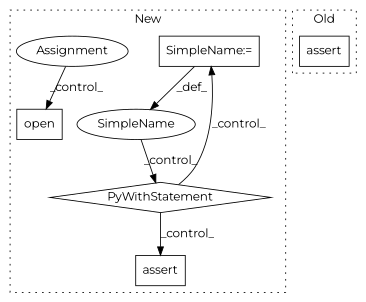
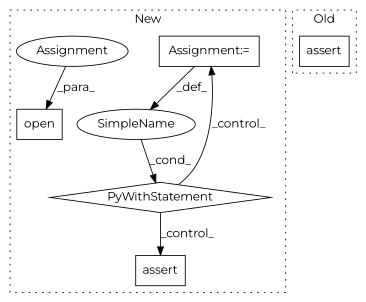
(209, 51) -> (209, 51)
(76, 88) -> (76, 88)
(171, 161) -> (171, 161)
